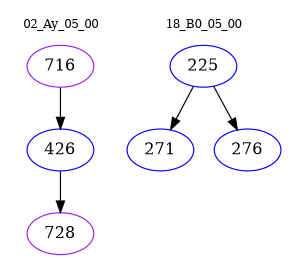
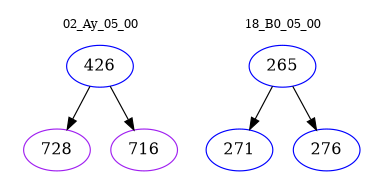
(203, 66) -> (282, 66)
(60, 102) -> (119, 103)
